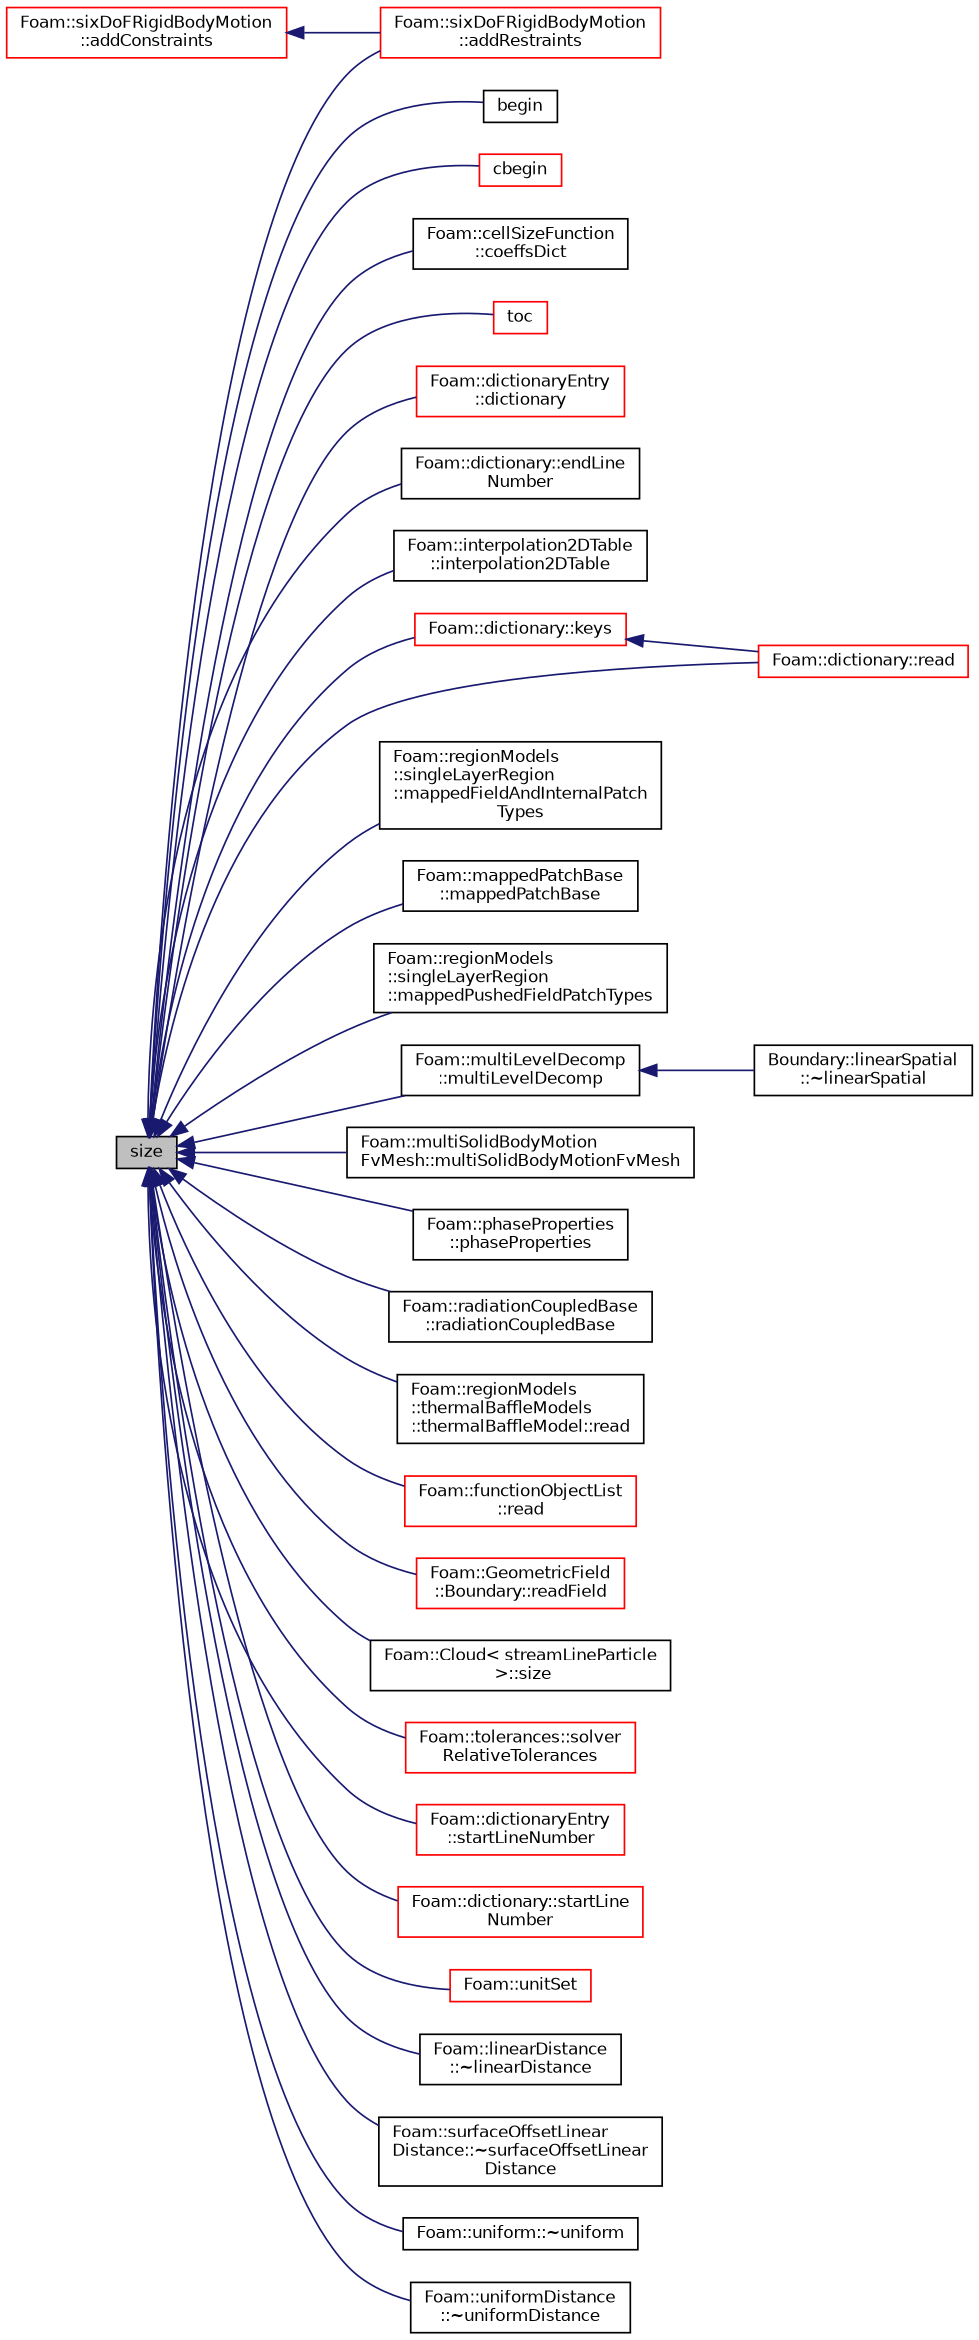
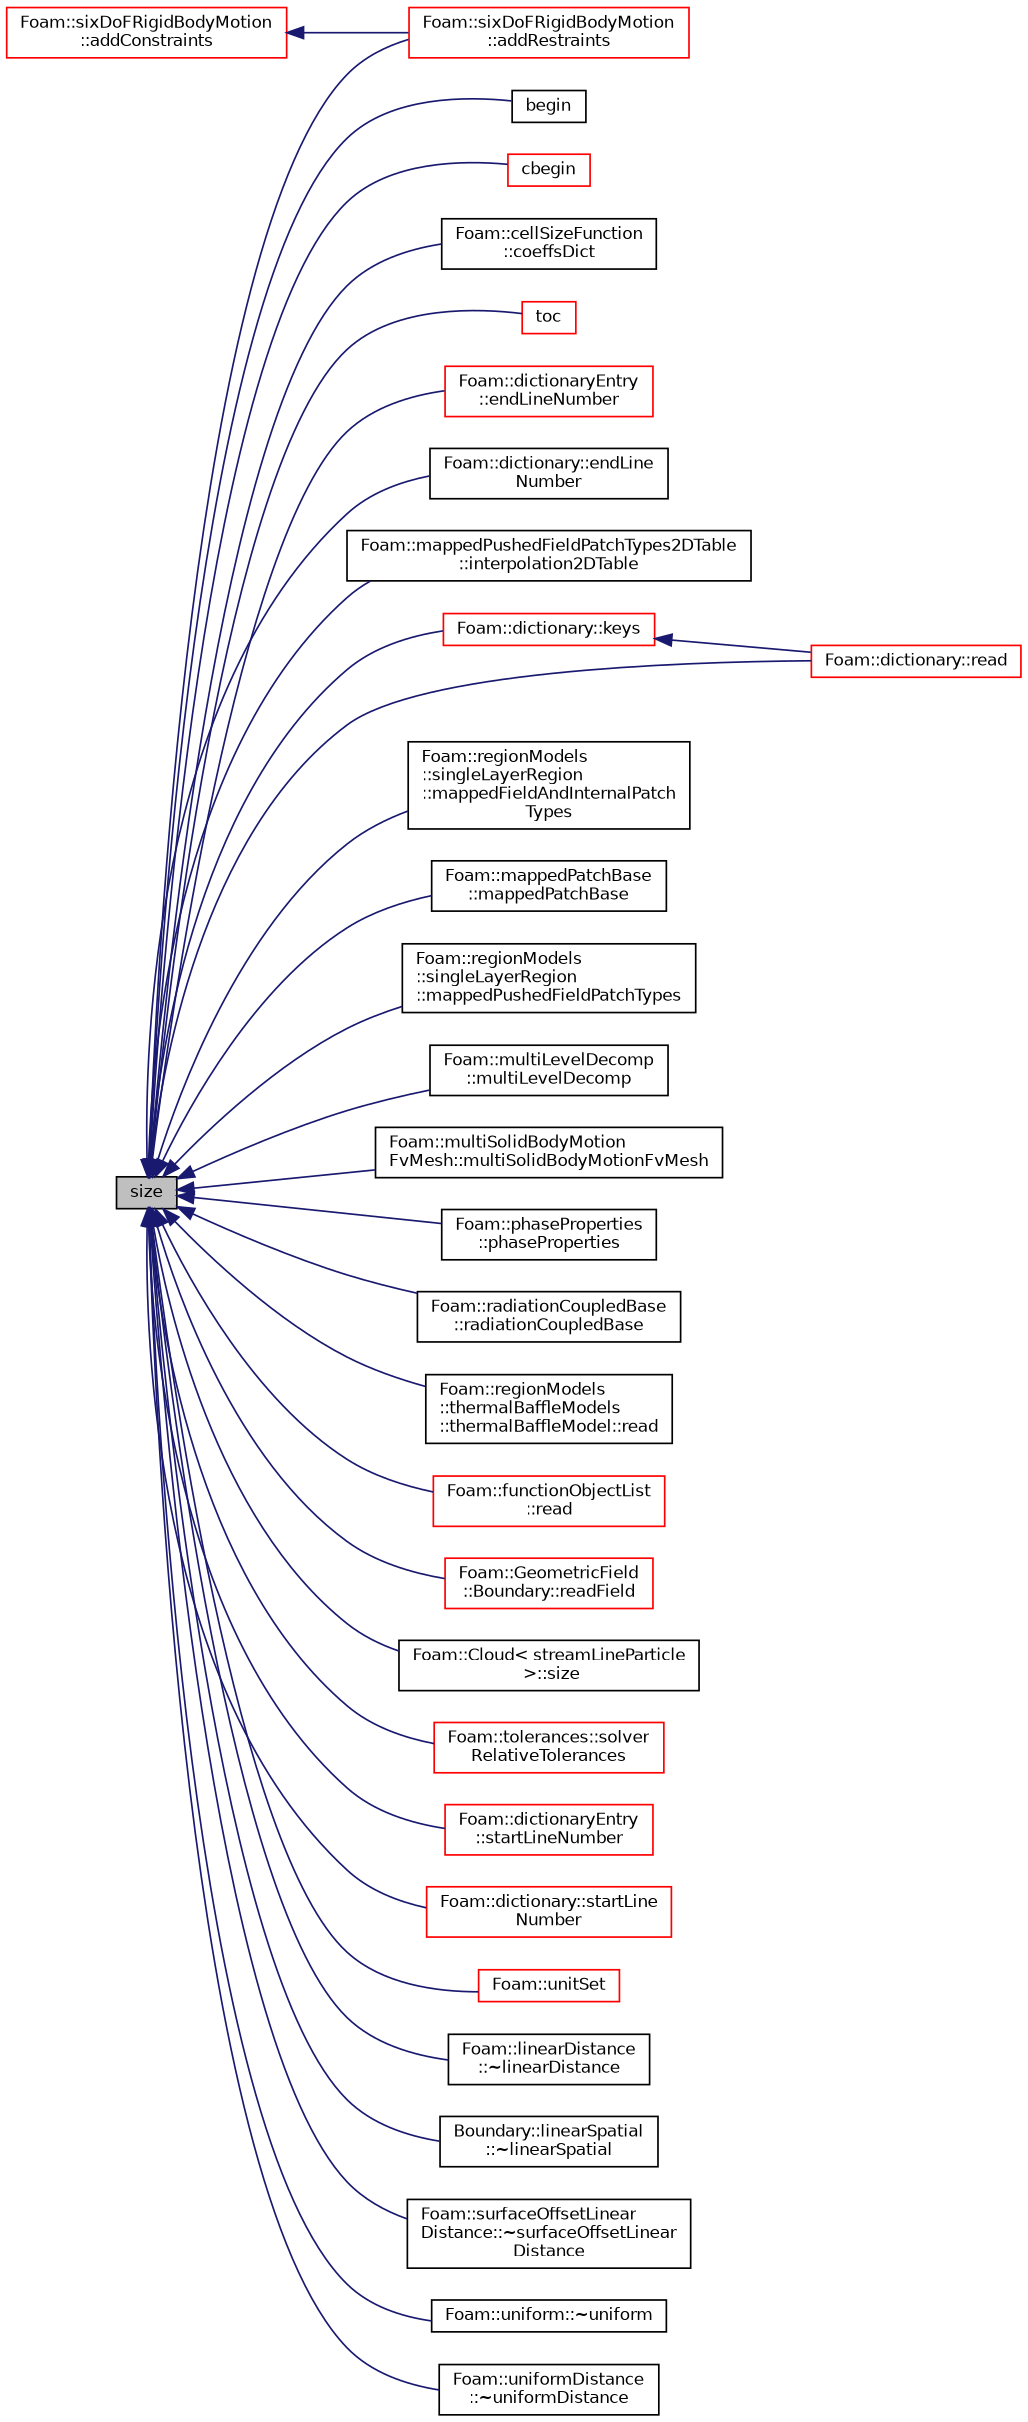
(521, 391) -> (549, 391)
(521, 556) -> (549, 556)
(706, 1070) -> (216, 1725)
